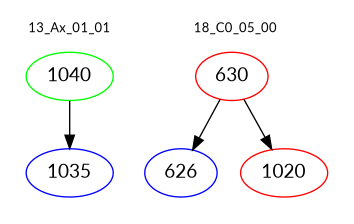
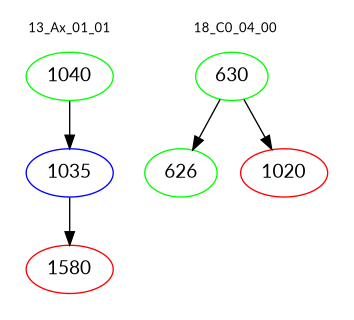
(236, 29) -> (236, 29)
(232, 76) -> (232, 76)
(181, 173) -> (181, 173)
none -> (70, 269)
